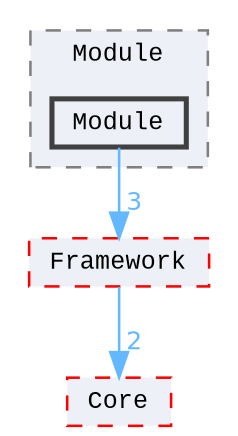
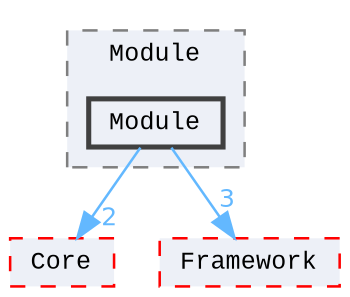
(119, 320) -> (115, 184)
